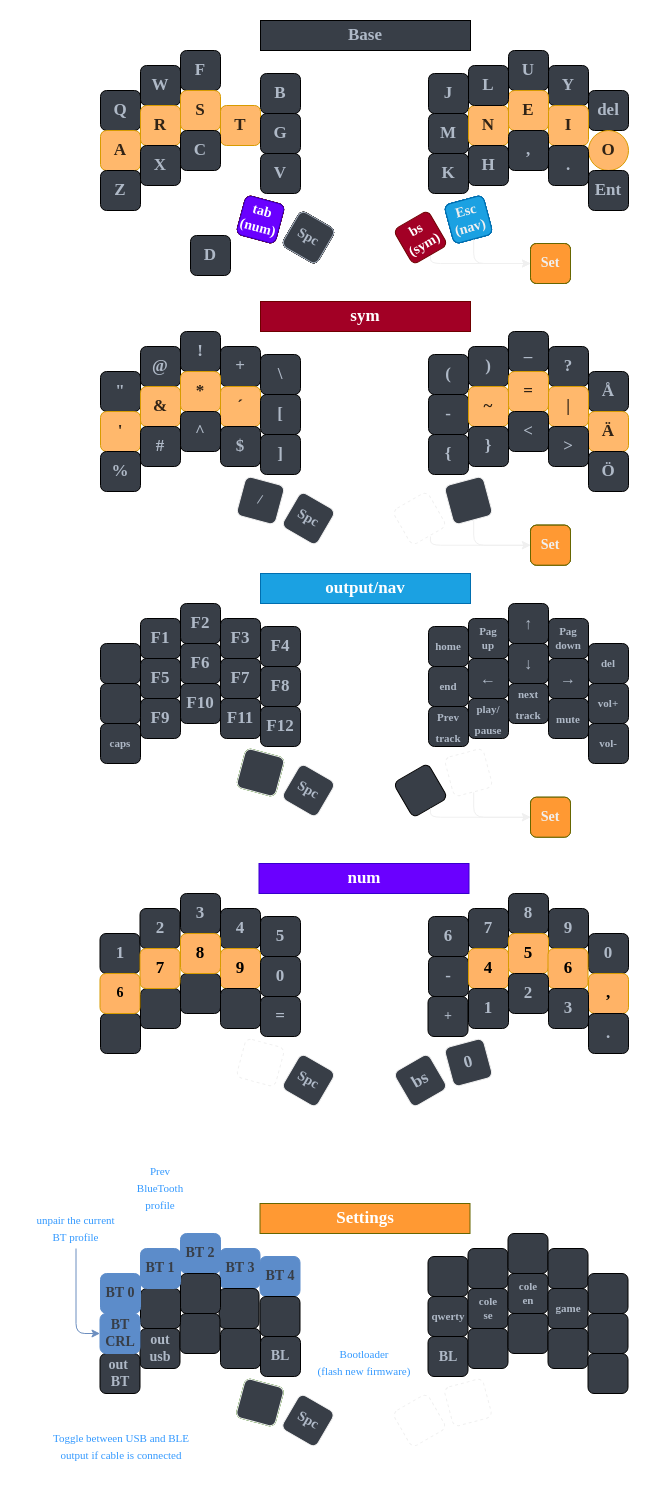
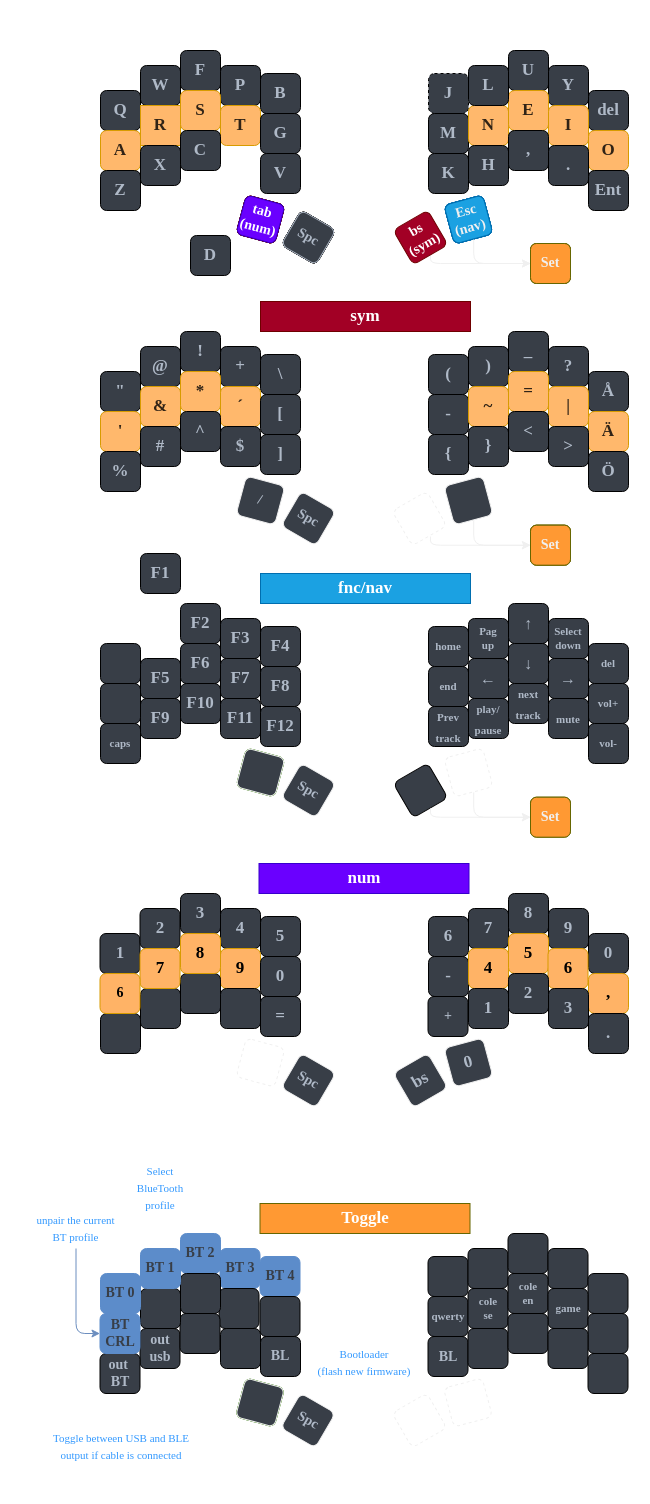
(366, 36) -> none
none -> (241, 86)
(449, 94) -> (449, 94)
(161, 126) -> (161, 126)
(609, 151) -> (609, 151)
(366, 589) -> (366, 589)
(161, 639) -> (161, 574)
(569, 639) -> (569, 639)
(161, 1189) -> (161, 1189)
(366, 1219) -> (366, 1219)
